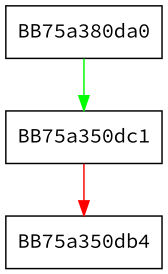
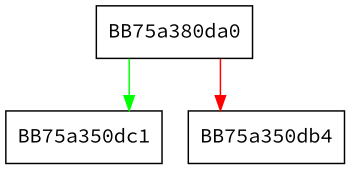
(84, 182) -> (220, 77)
